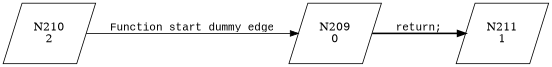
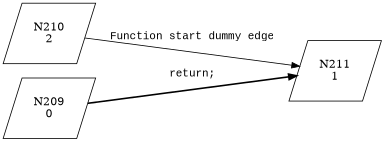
(188, 33) -> (188, 52)
